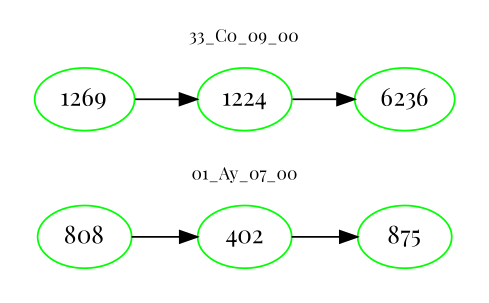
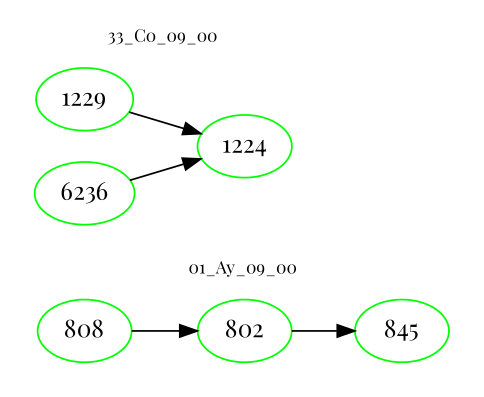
(85, 99) -> (85, 99)
(315, 99) -> (157, 172)
(245, 175) -> (243, 269)
(245, 237) -> (245, 331)
(405, 237) -> (402, 331)
